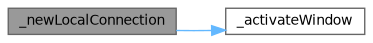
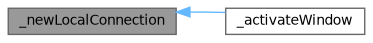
(194, 31) -> (208, 12)
